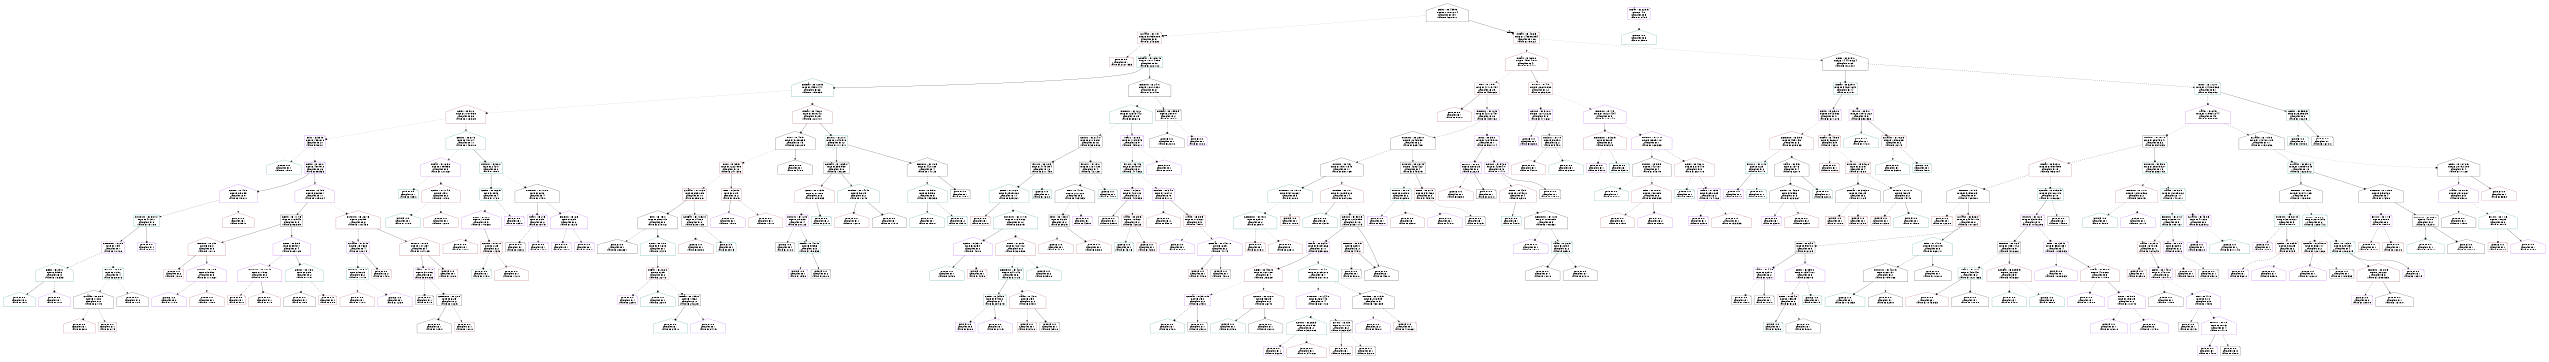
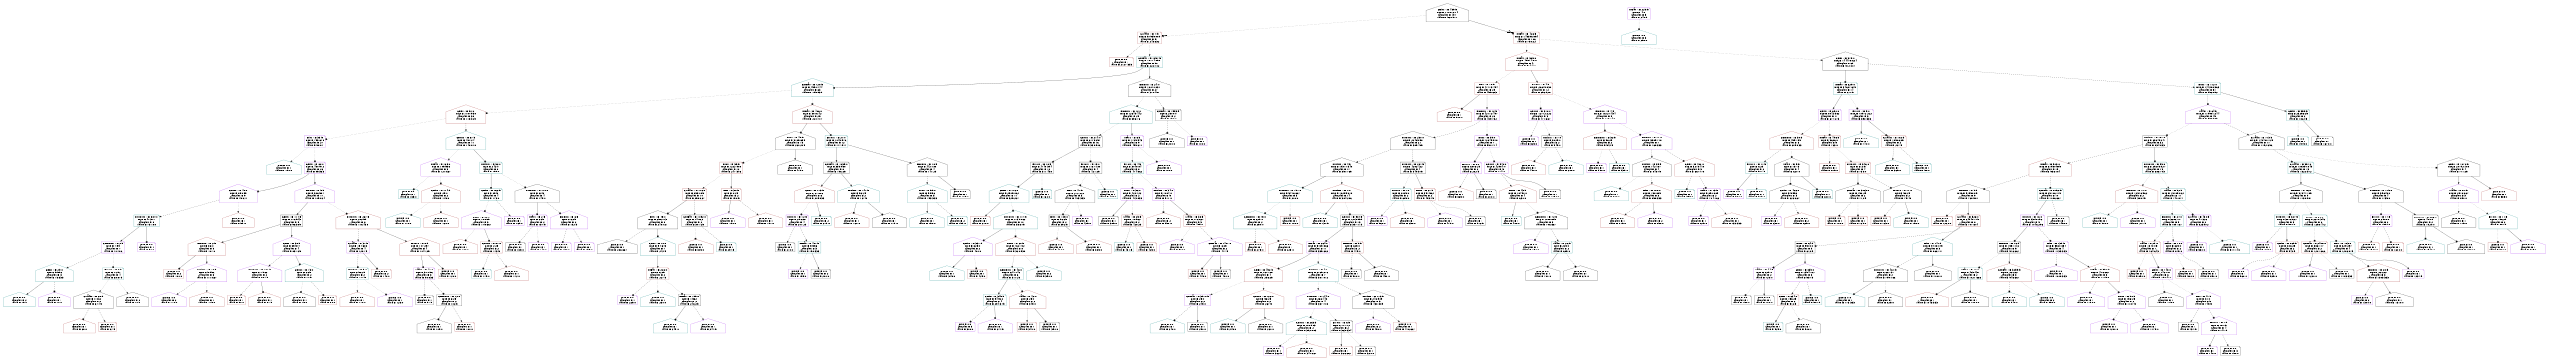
(1369, 245) -> (1352, 233)
